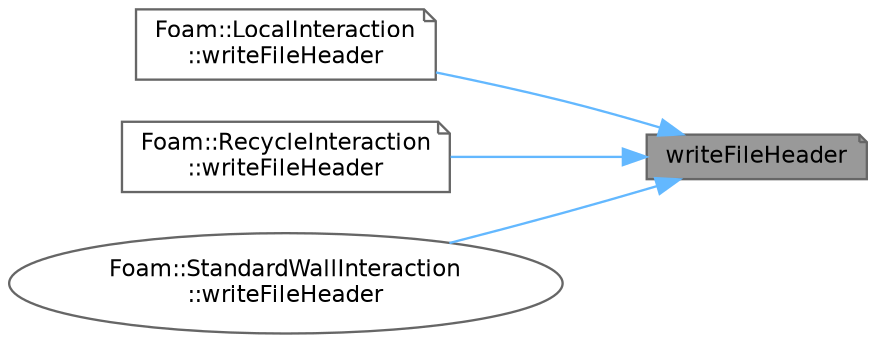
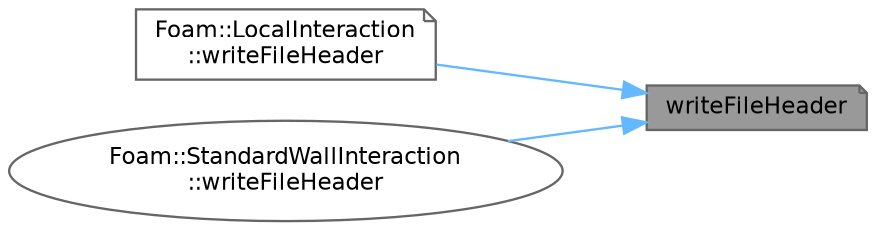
(286, 157) -> none
